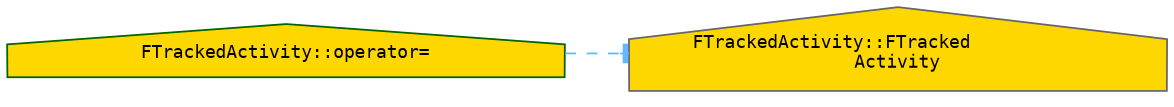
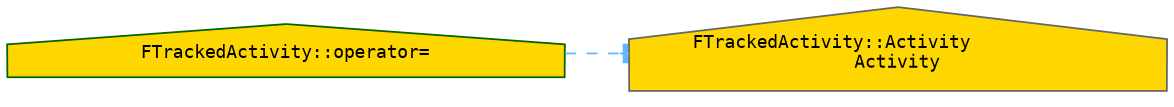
(898, 53) -> (898, 53)
